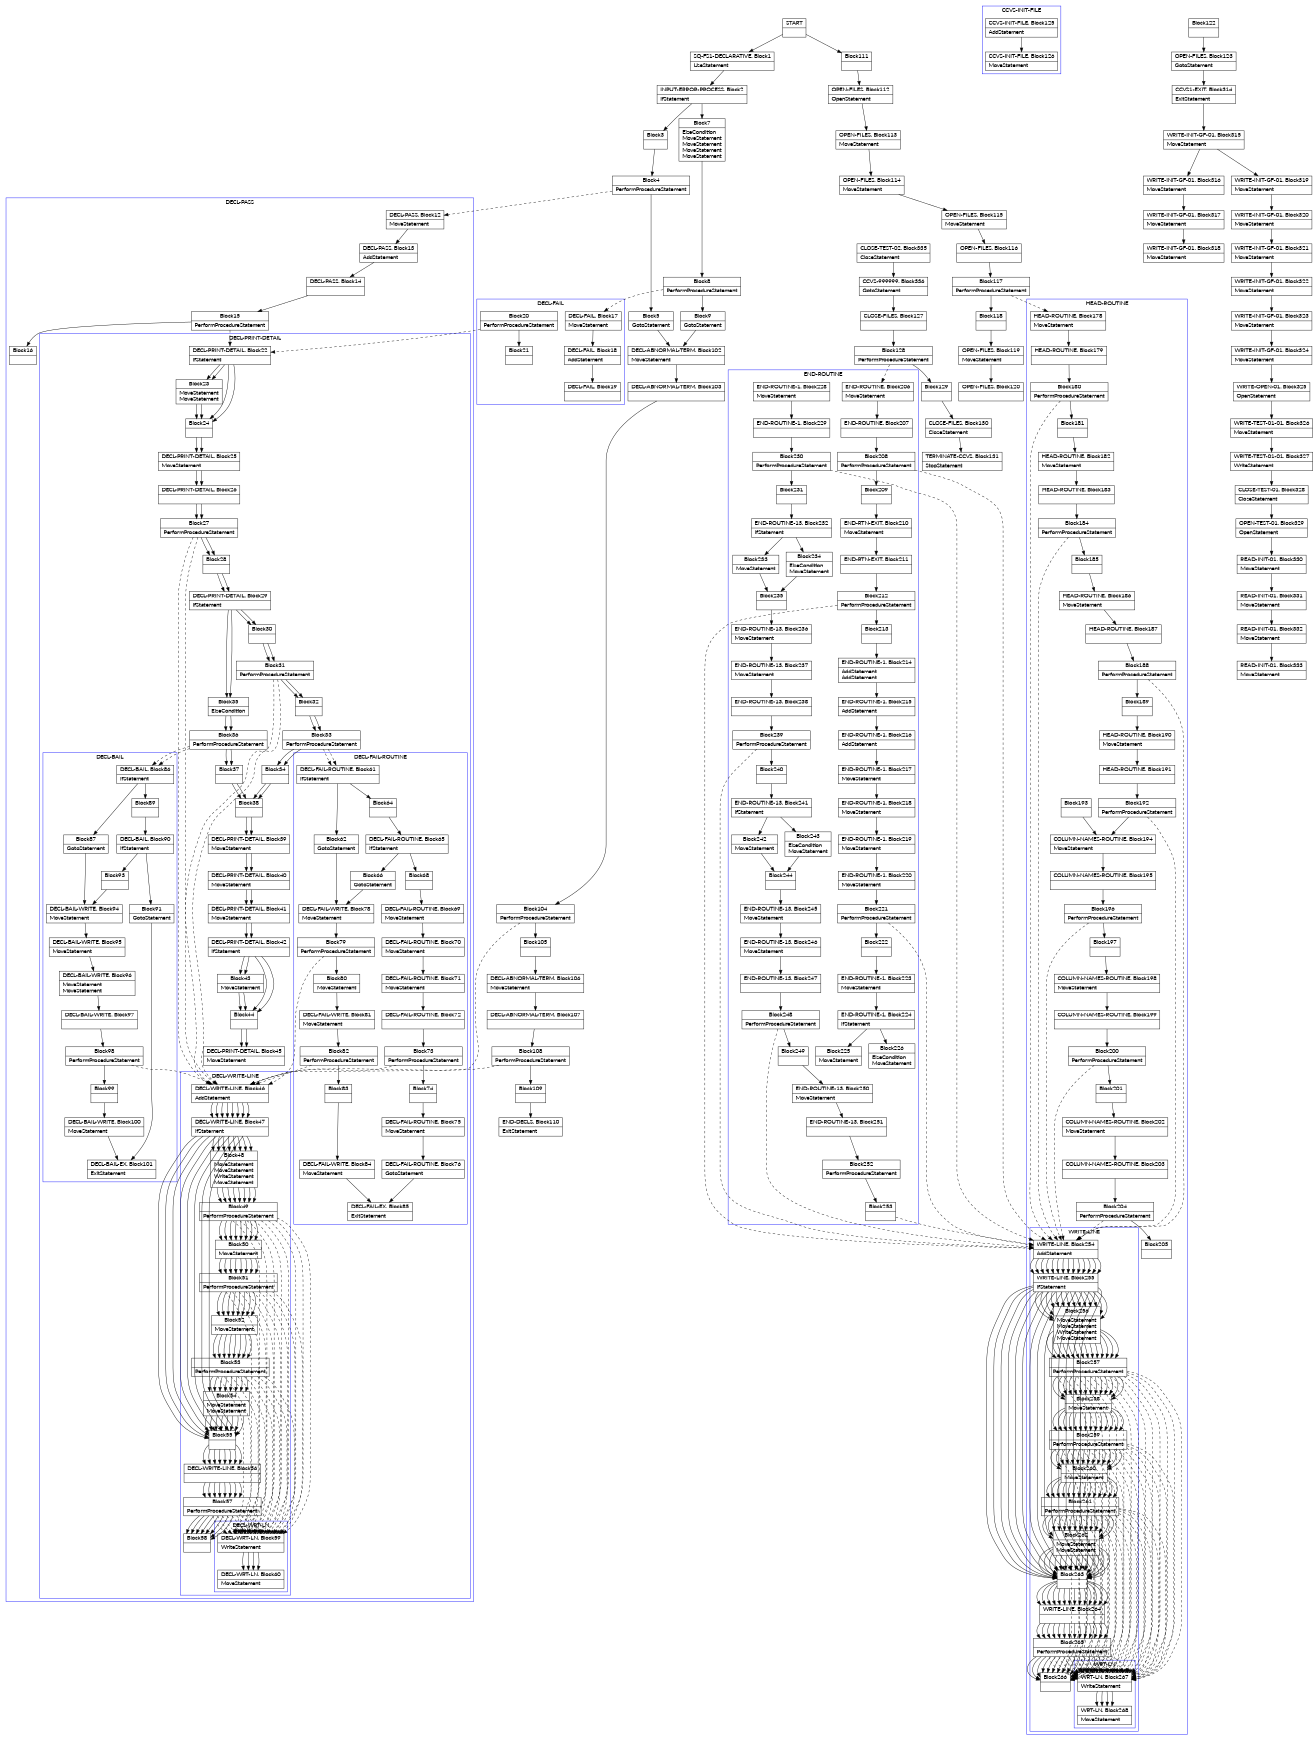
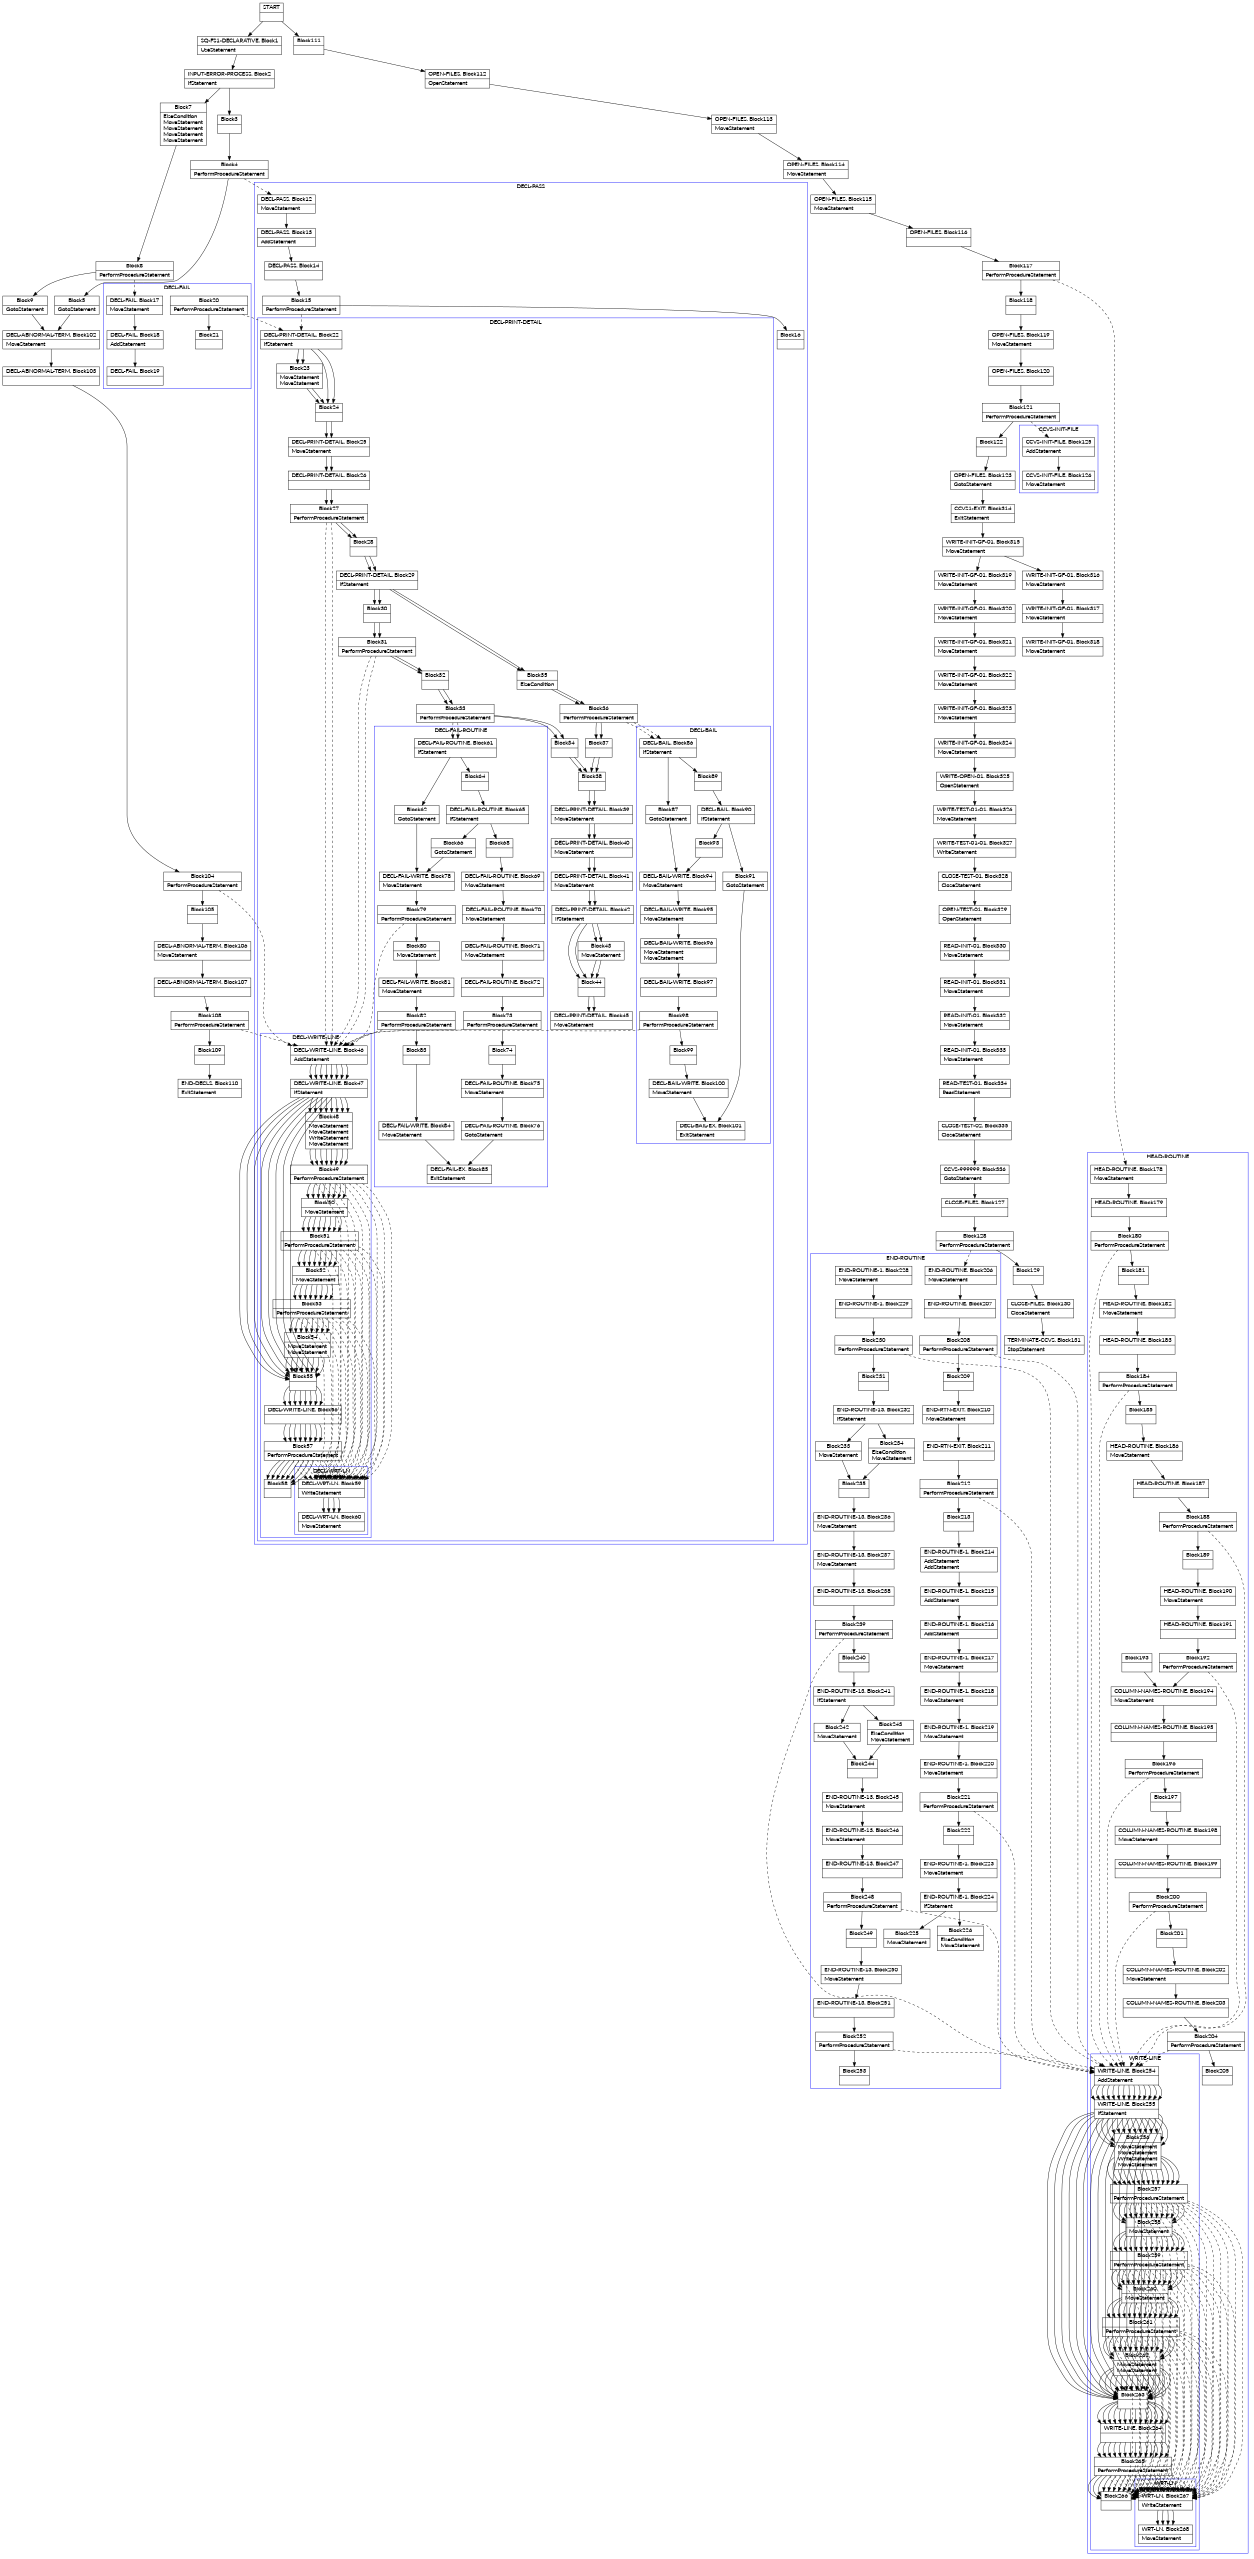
none -> (1021, 412)
none -> (975, 1088)
(962, 1233) -> (992, 2053)
